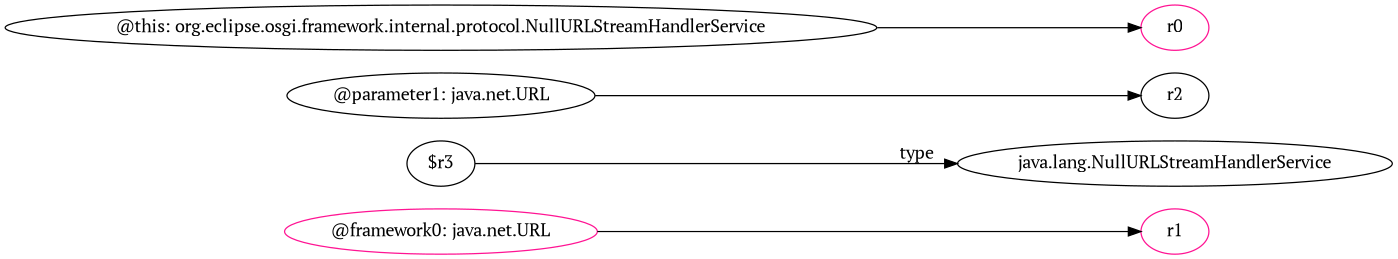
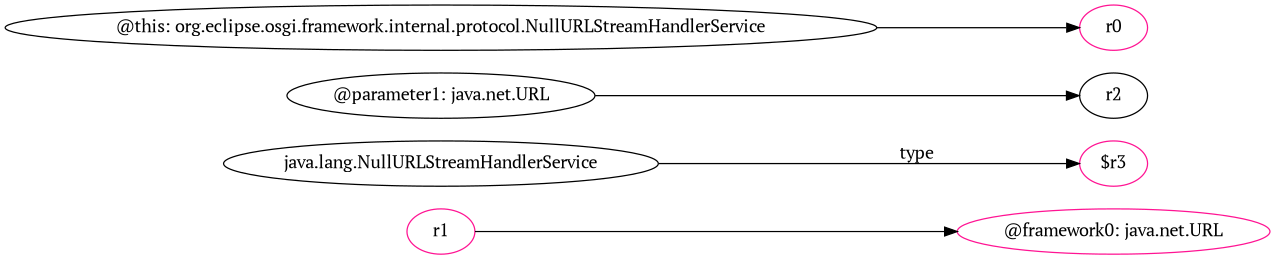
(441, 164) -> (1114, 164)
(710, 164) -> (863, 164)
(863, 232) -> (710, 232)
